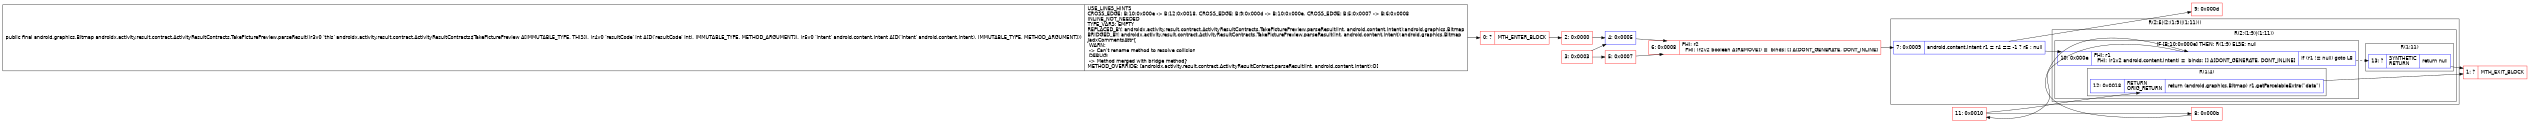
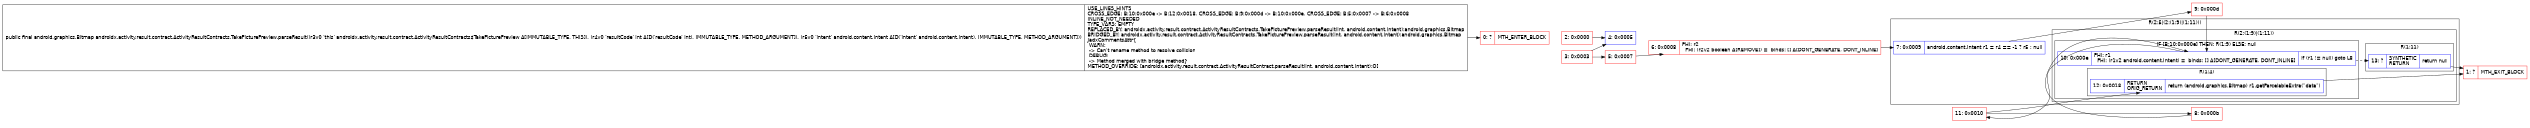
(1554, 38) -> none
(1650, 40) -> none
(2050, 51) -> (2207, 32)
